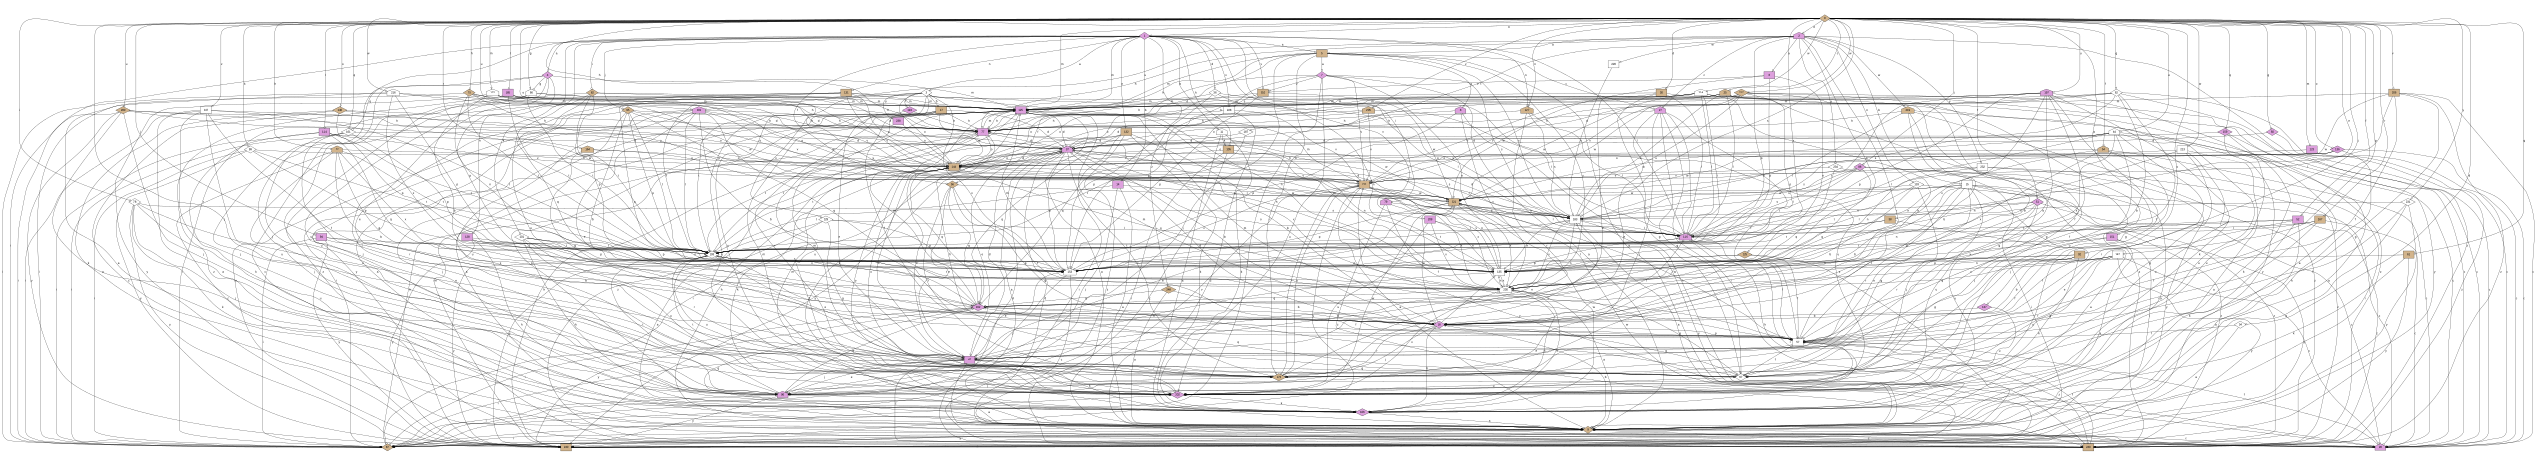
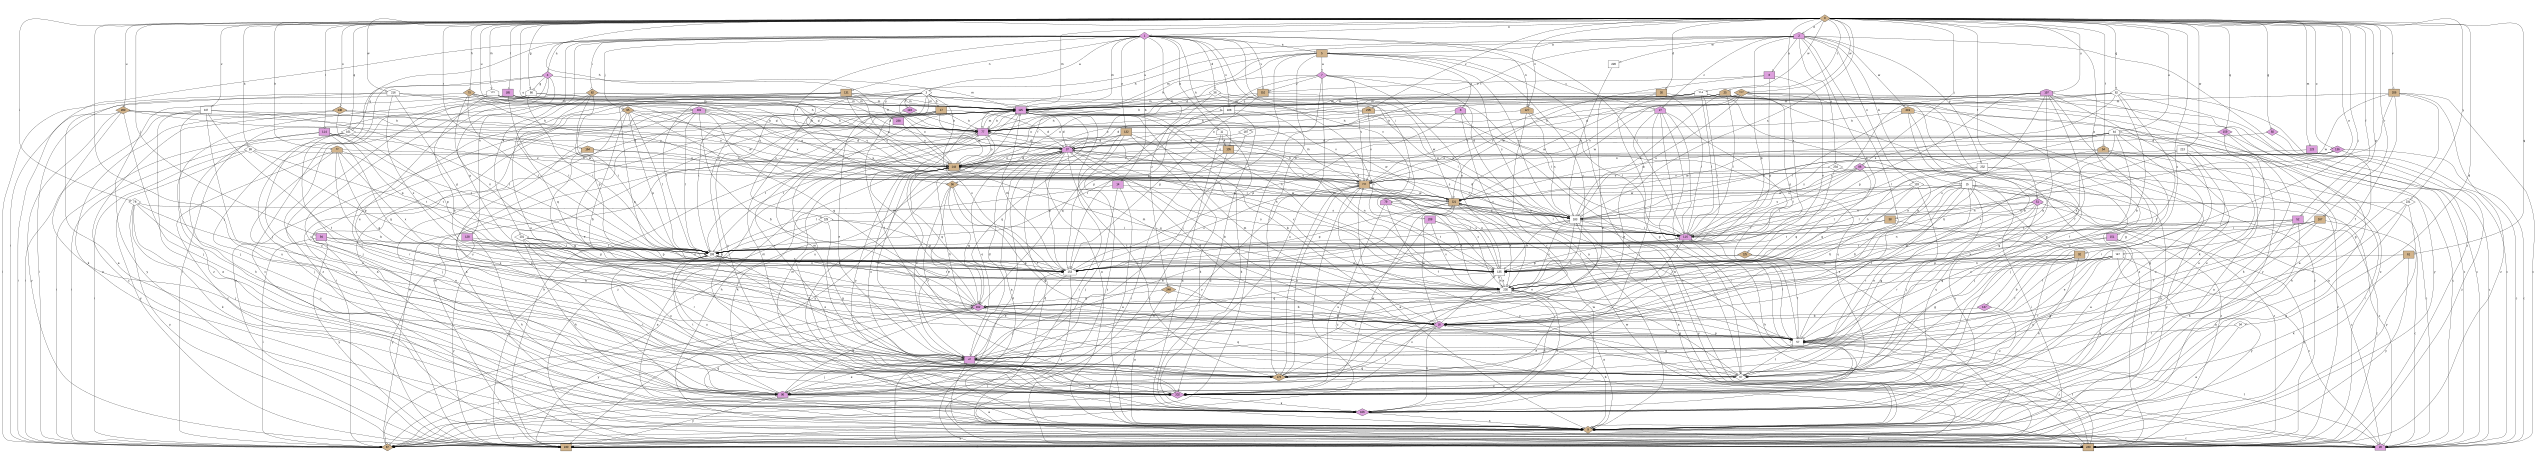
(820, 195) -> none
